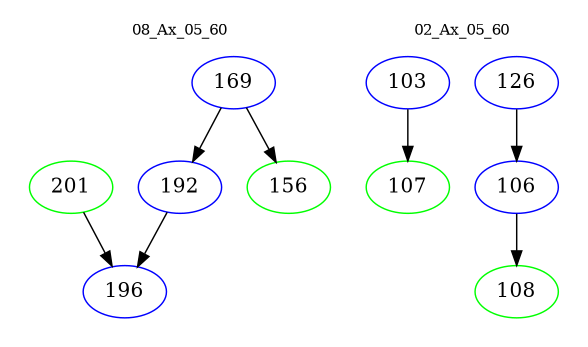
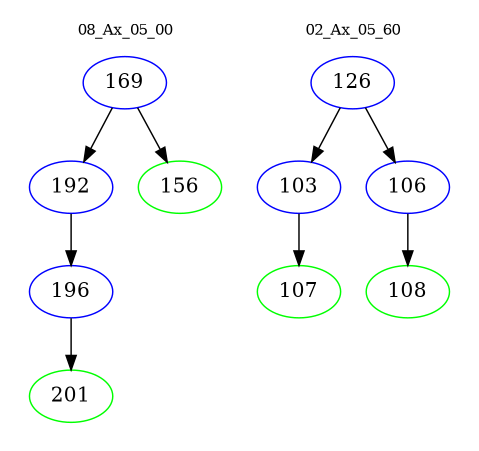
(180, 31) -> (126, 31)
none -> (329, 128)
(94, 233) -> (71, 337)
